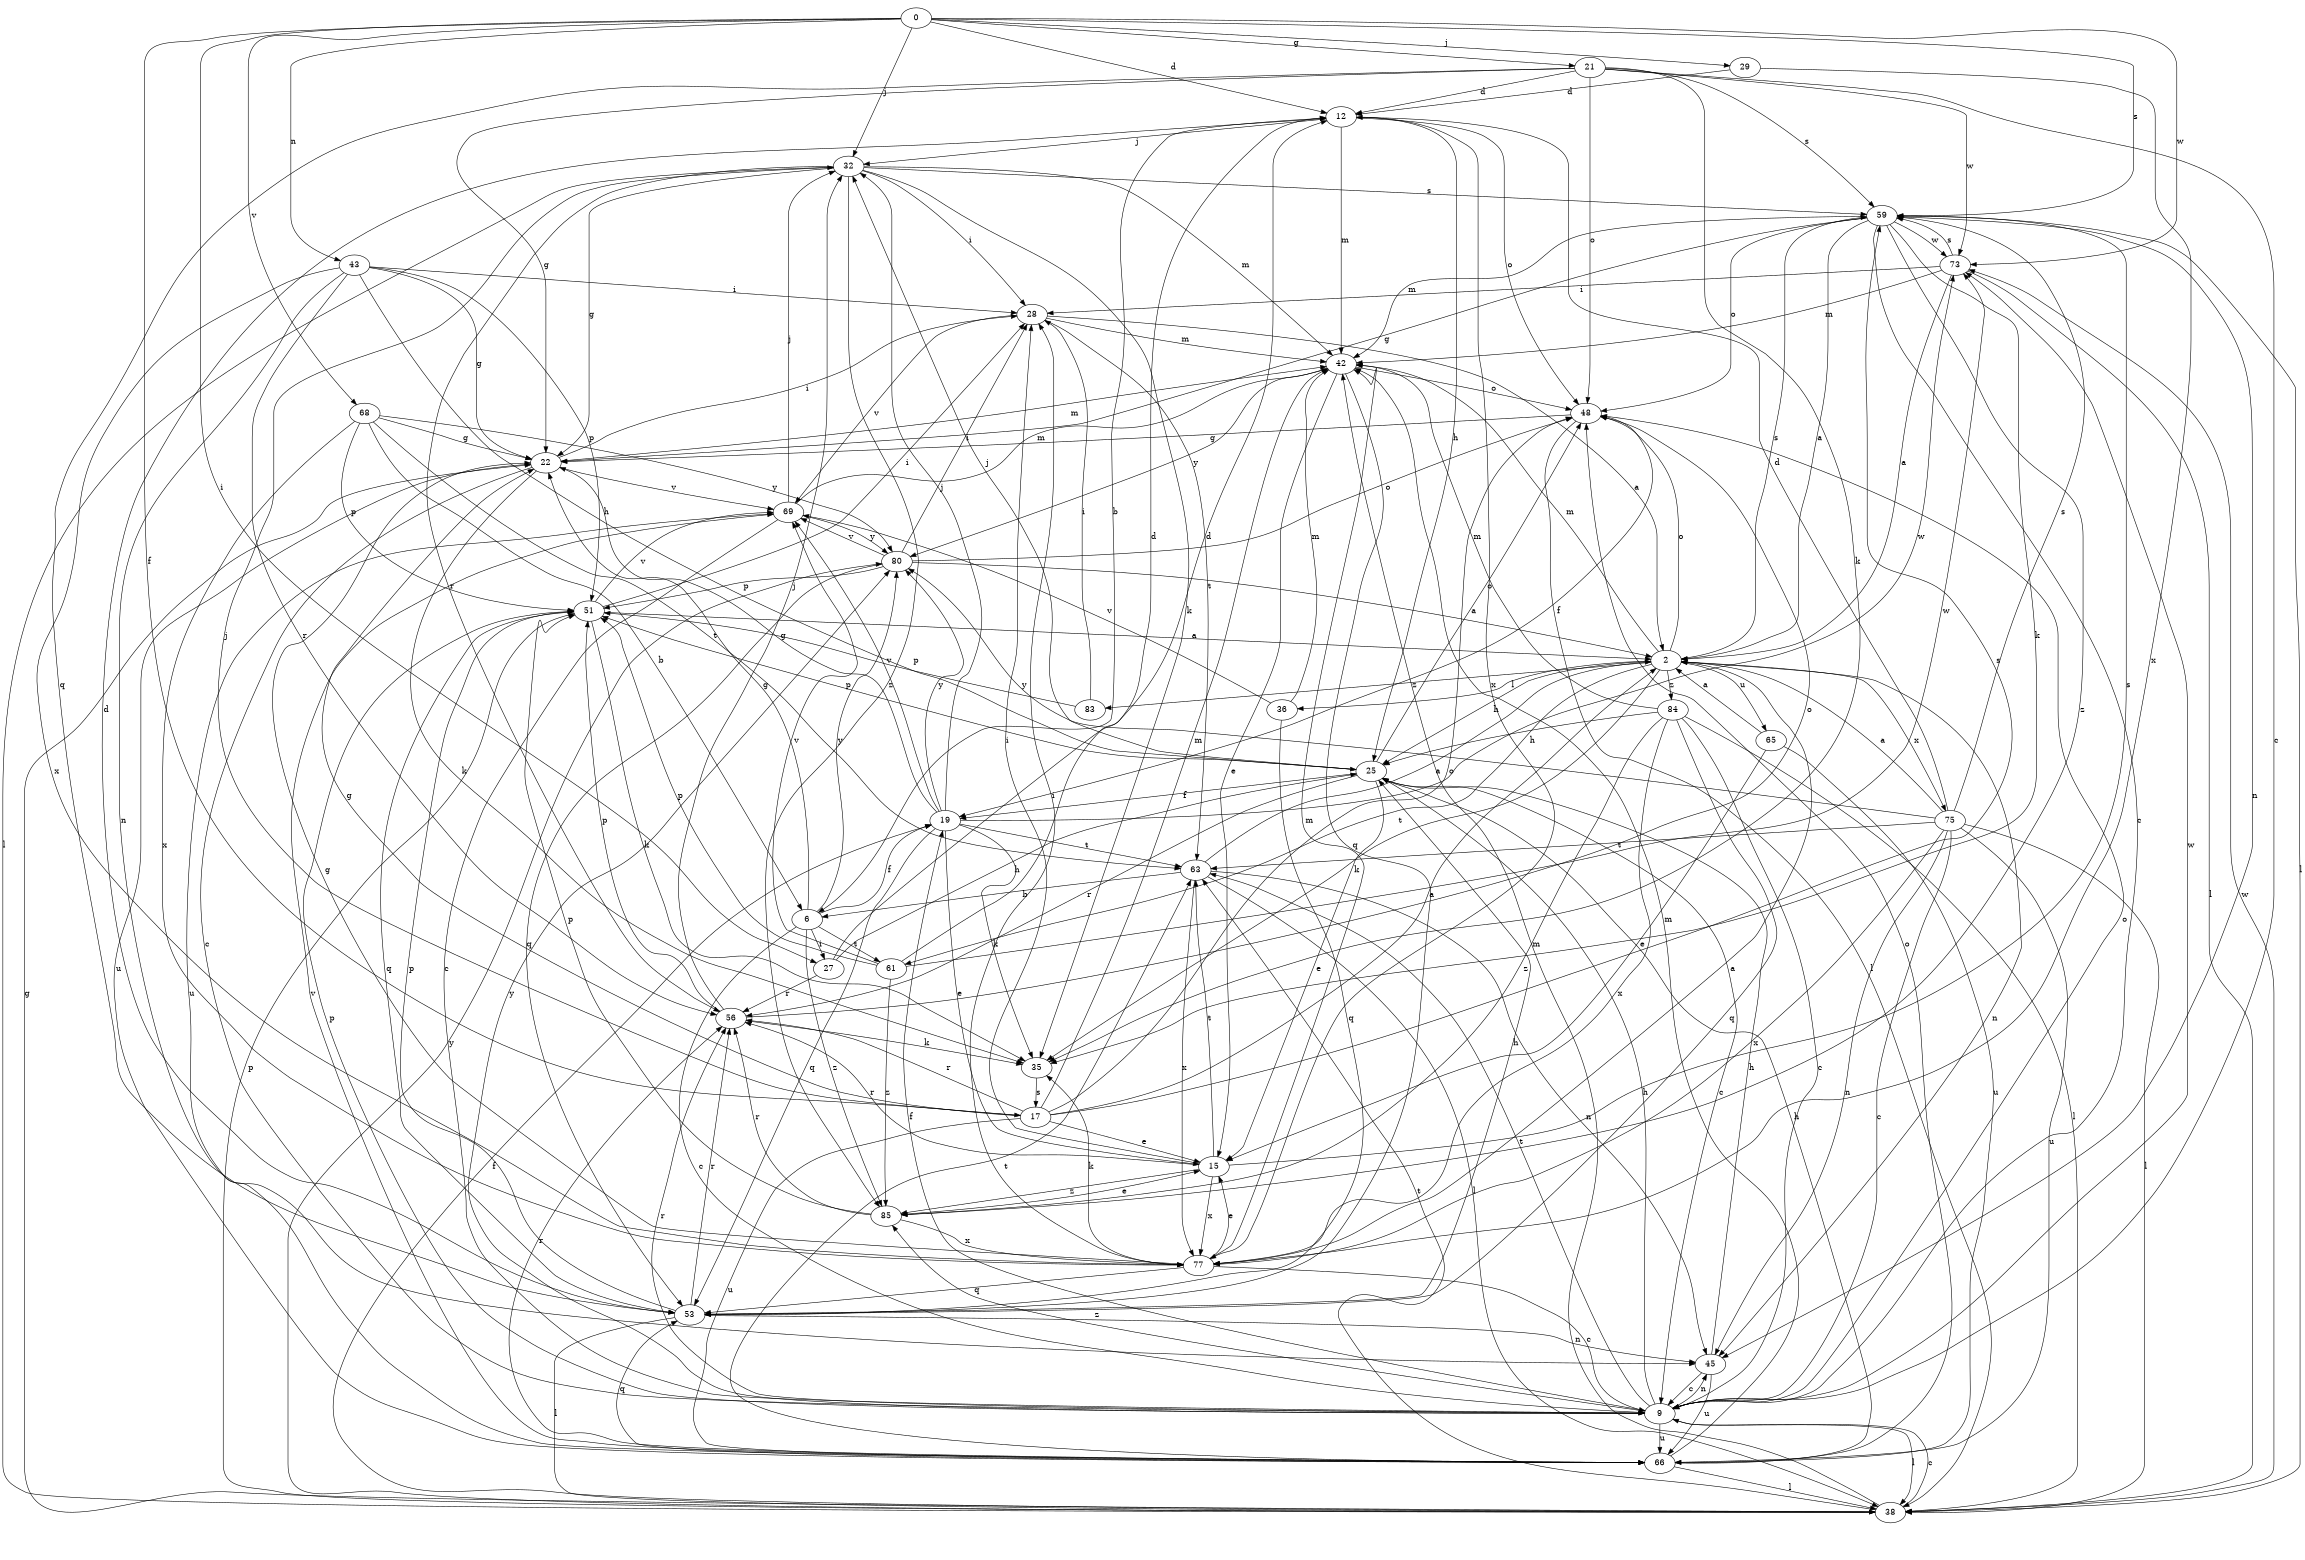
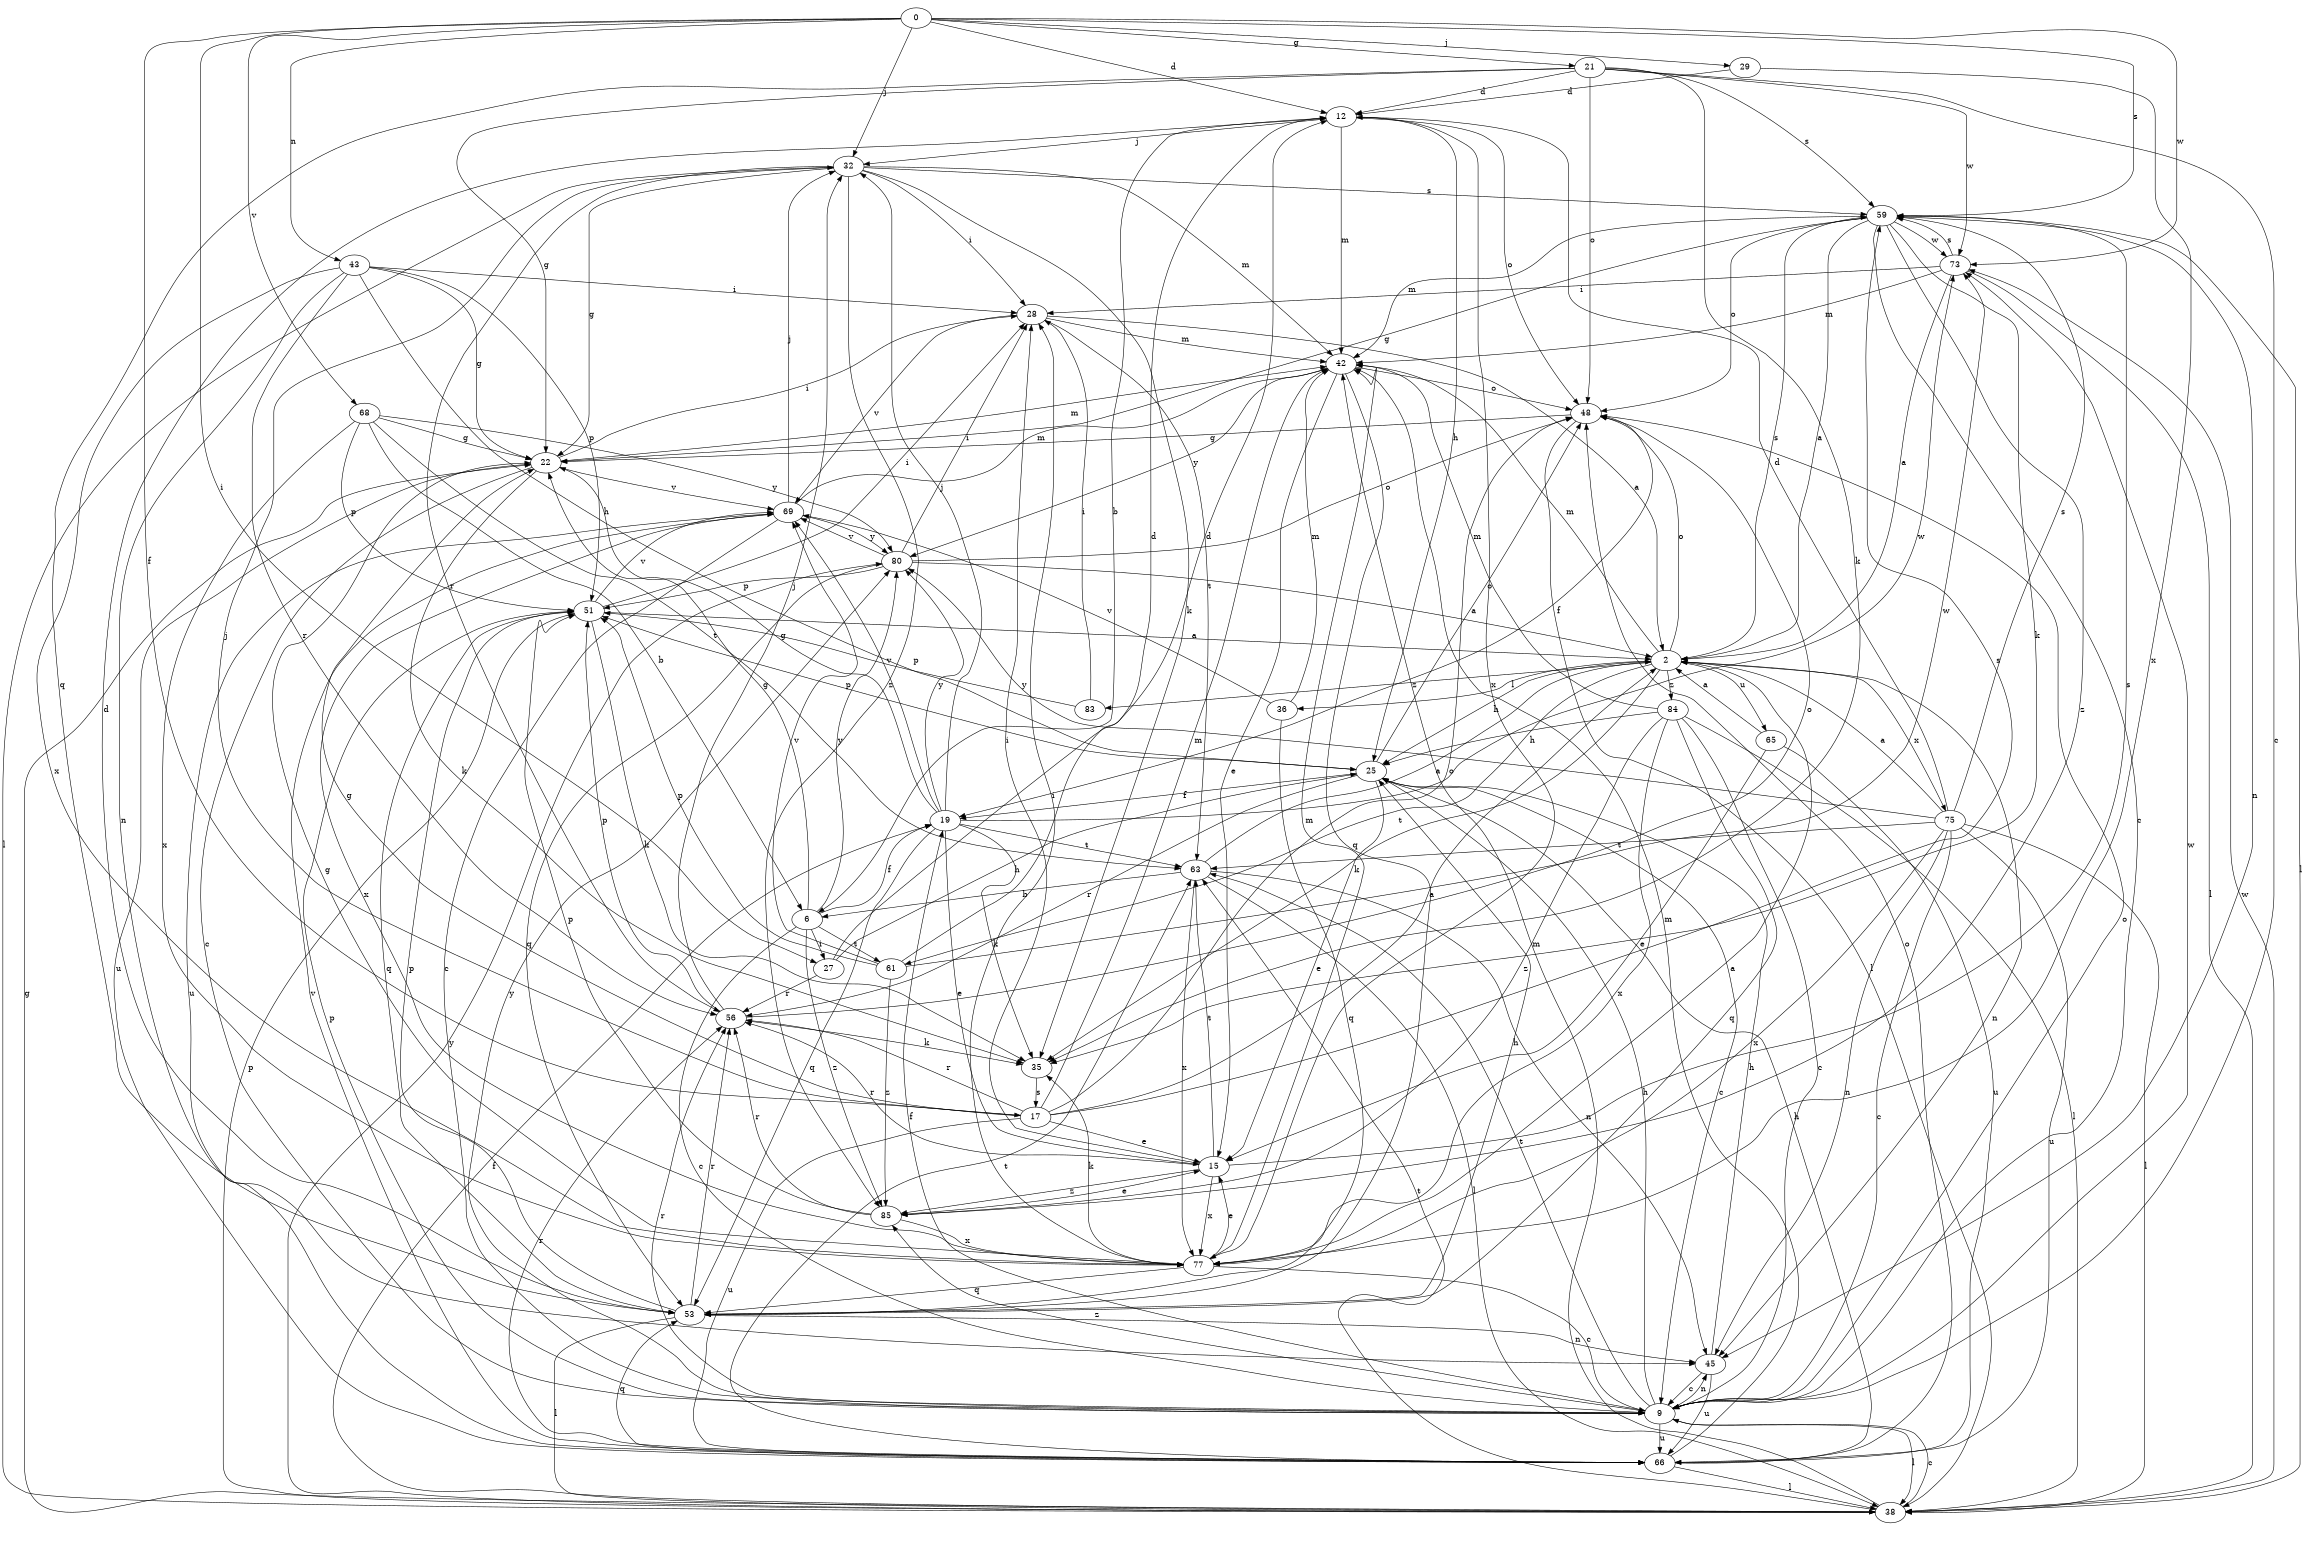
(1050, 599) -> none
none -> (417, 1012)
